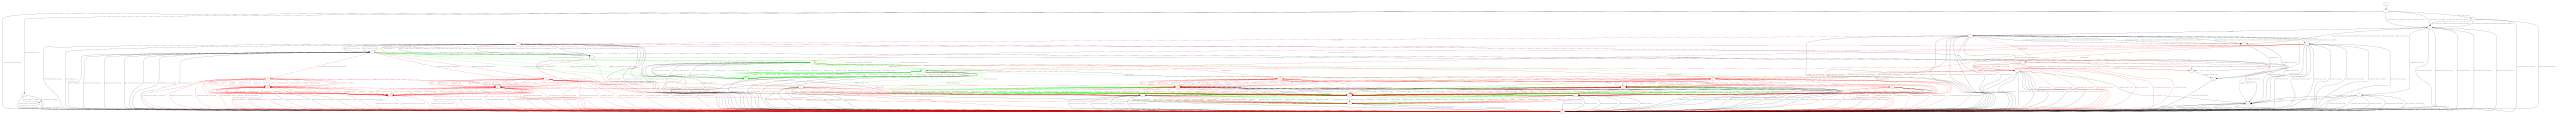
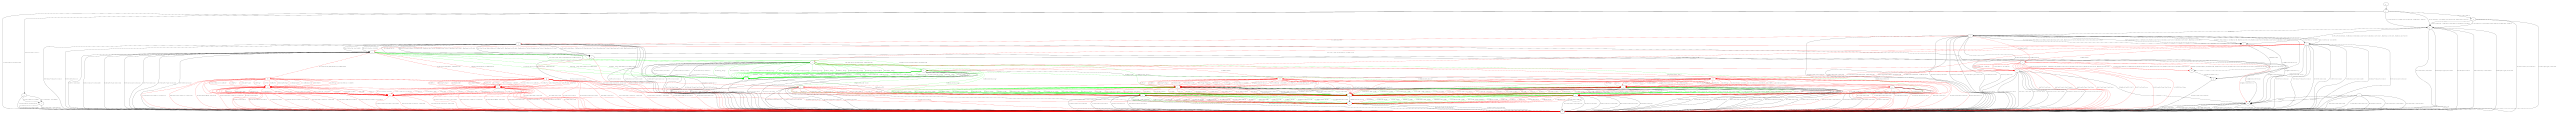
(889, 67) -> (1081, 66)
(2410, 76) -> none
